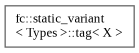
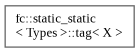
(70, 26) -> (70, 26)
